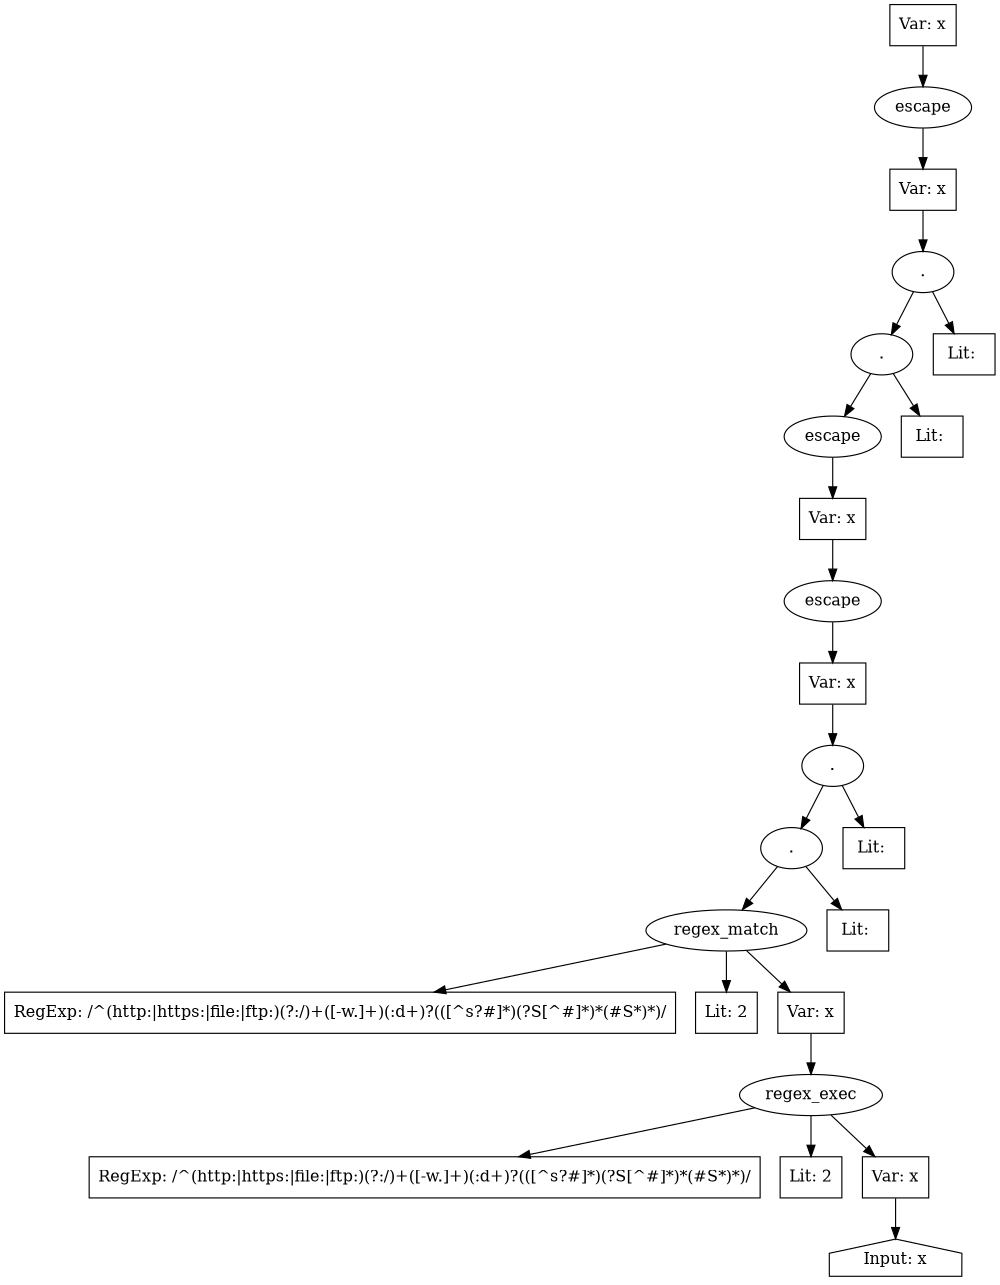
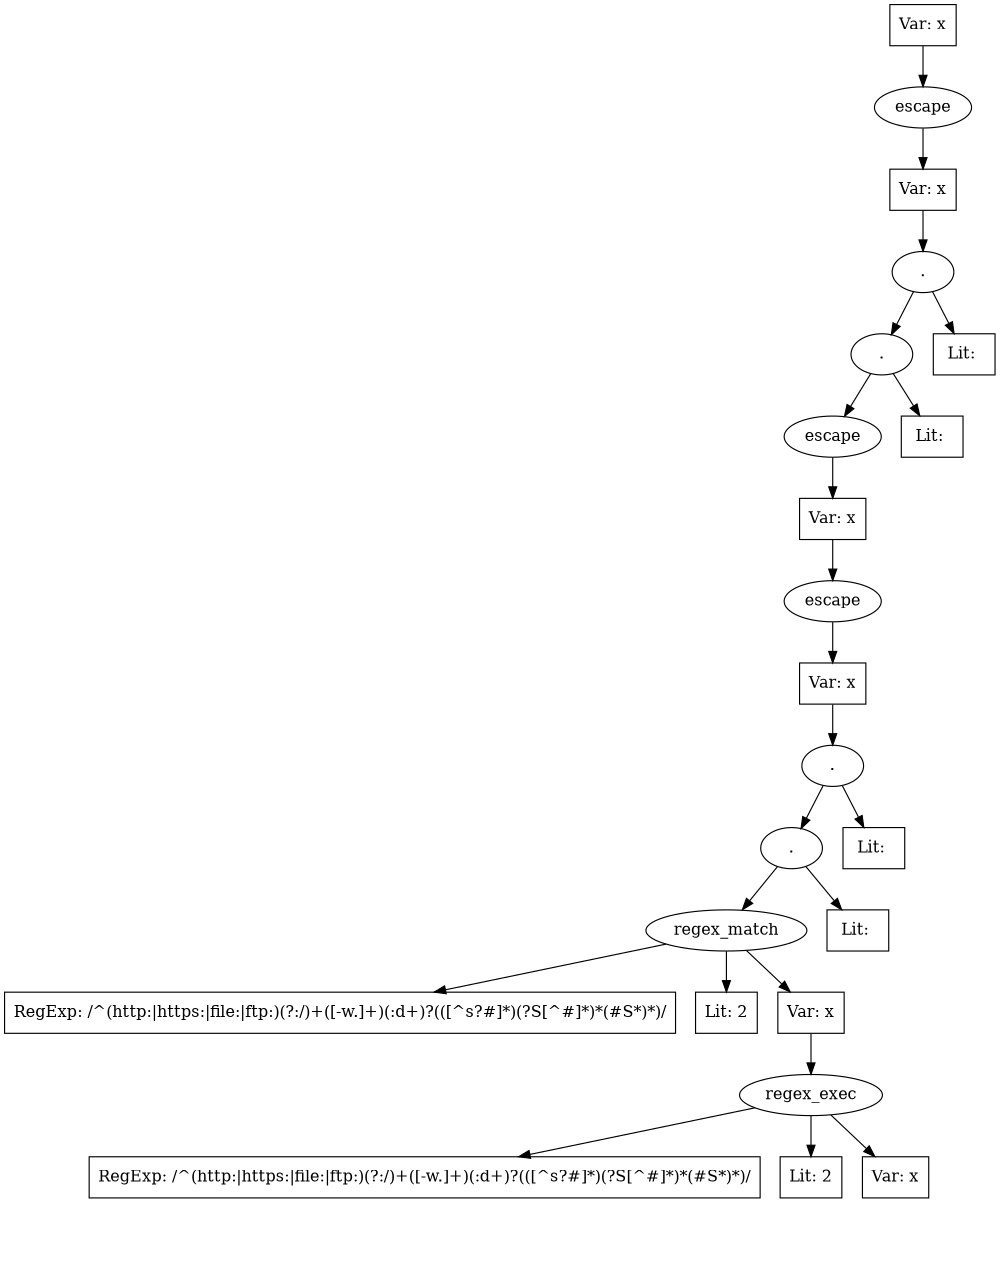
(896, 1260) -> none
